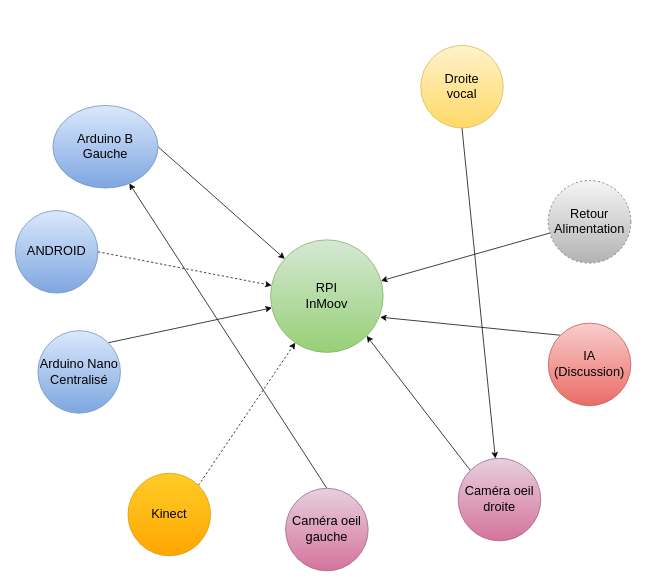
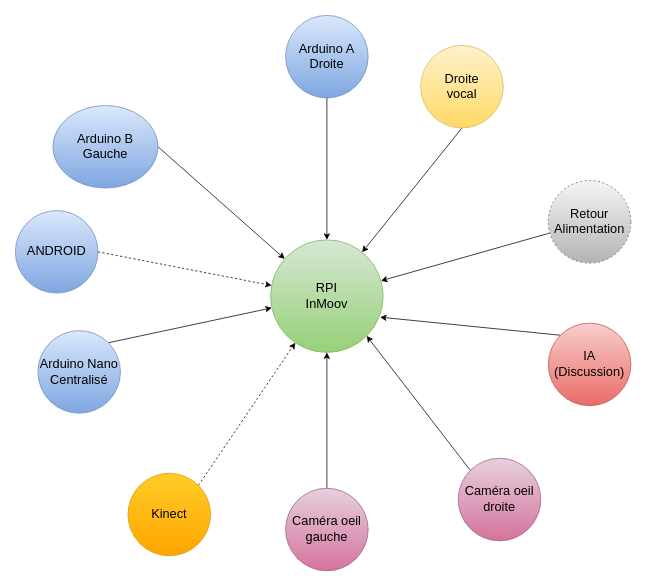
none -> (327, 57)
none -> (327, 233)
(478, 290) -> (413, 188)
(229, 338) -> (327, 486)
